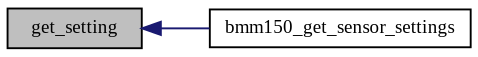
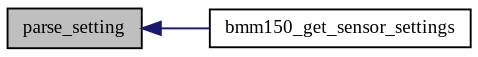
(75, 28) -> (75, 28)
